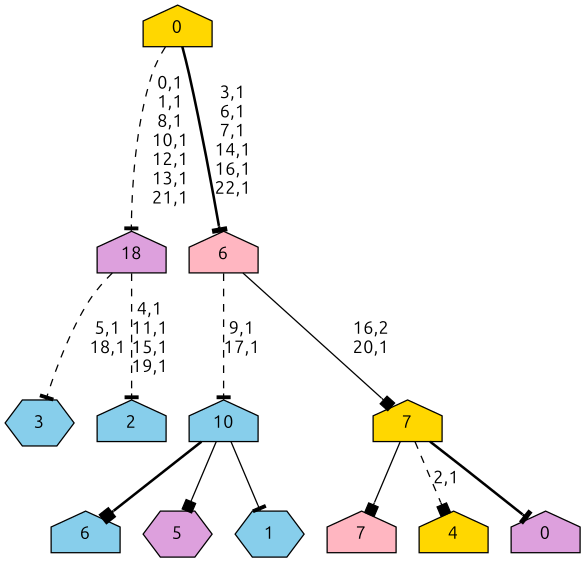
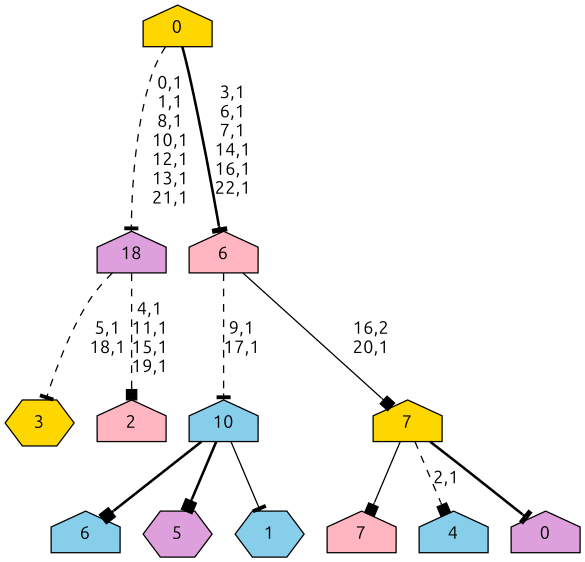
(132, 333) -> (132, 333)
(40, 423) -> (40, 423)
(132, 423) -> (132, 423)
(204, 470) -> (204, 470)
(454, 534) -> (454, 534)
